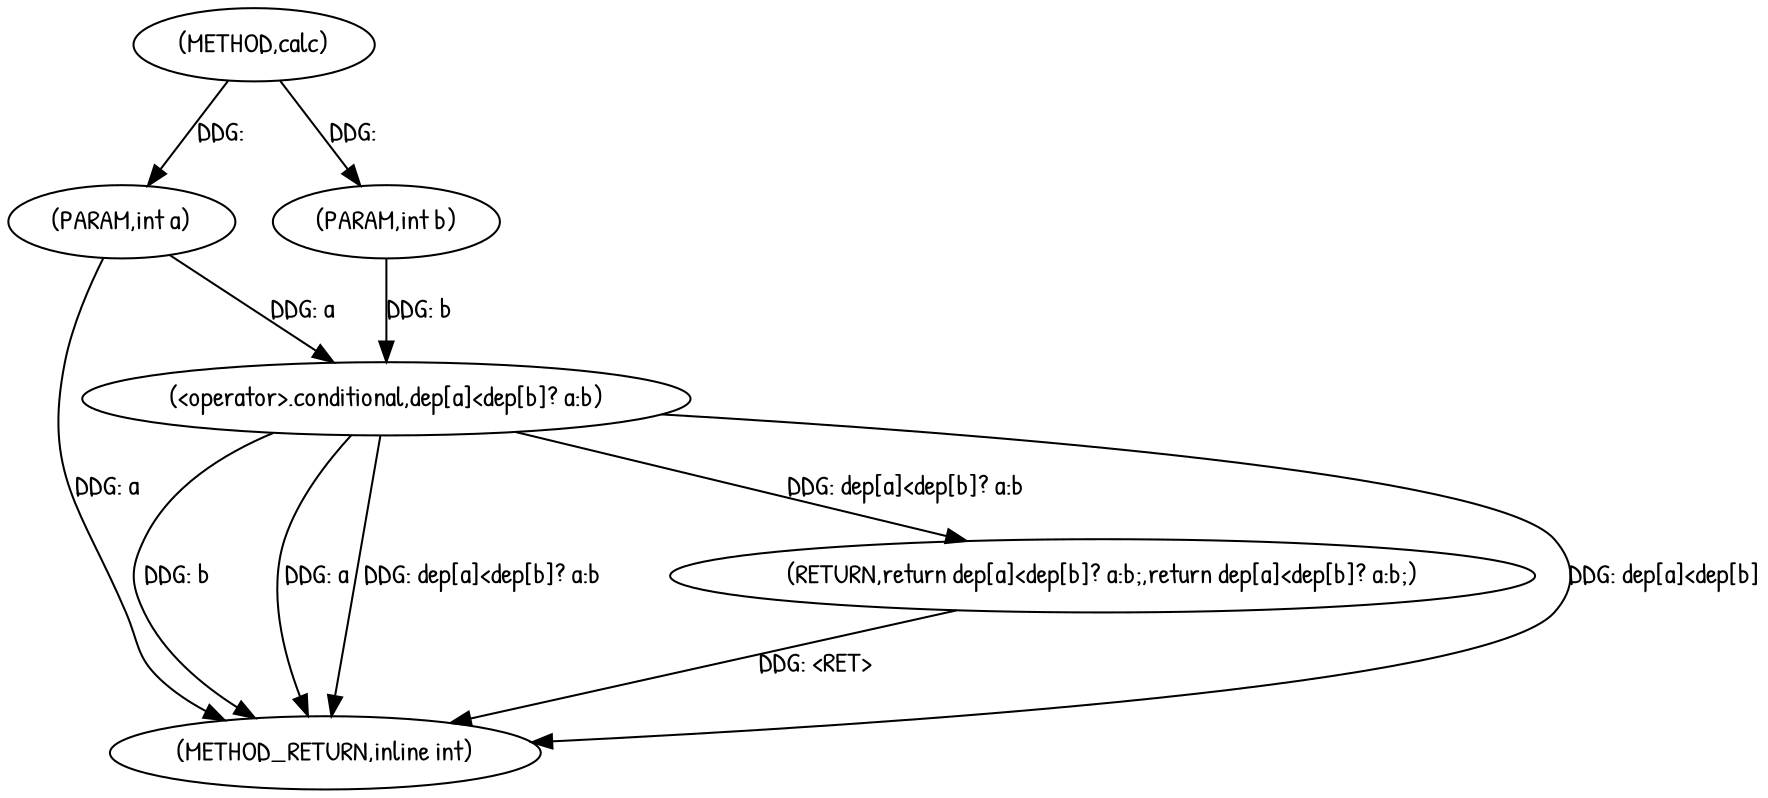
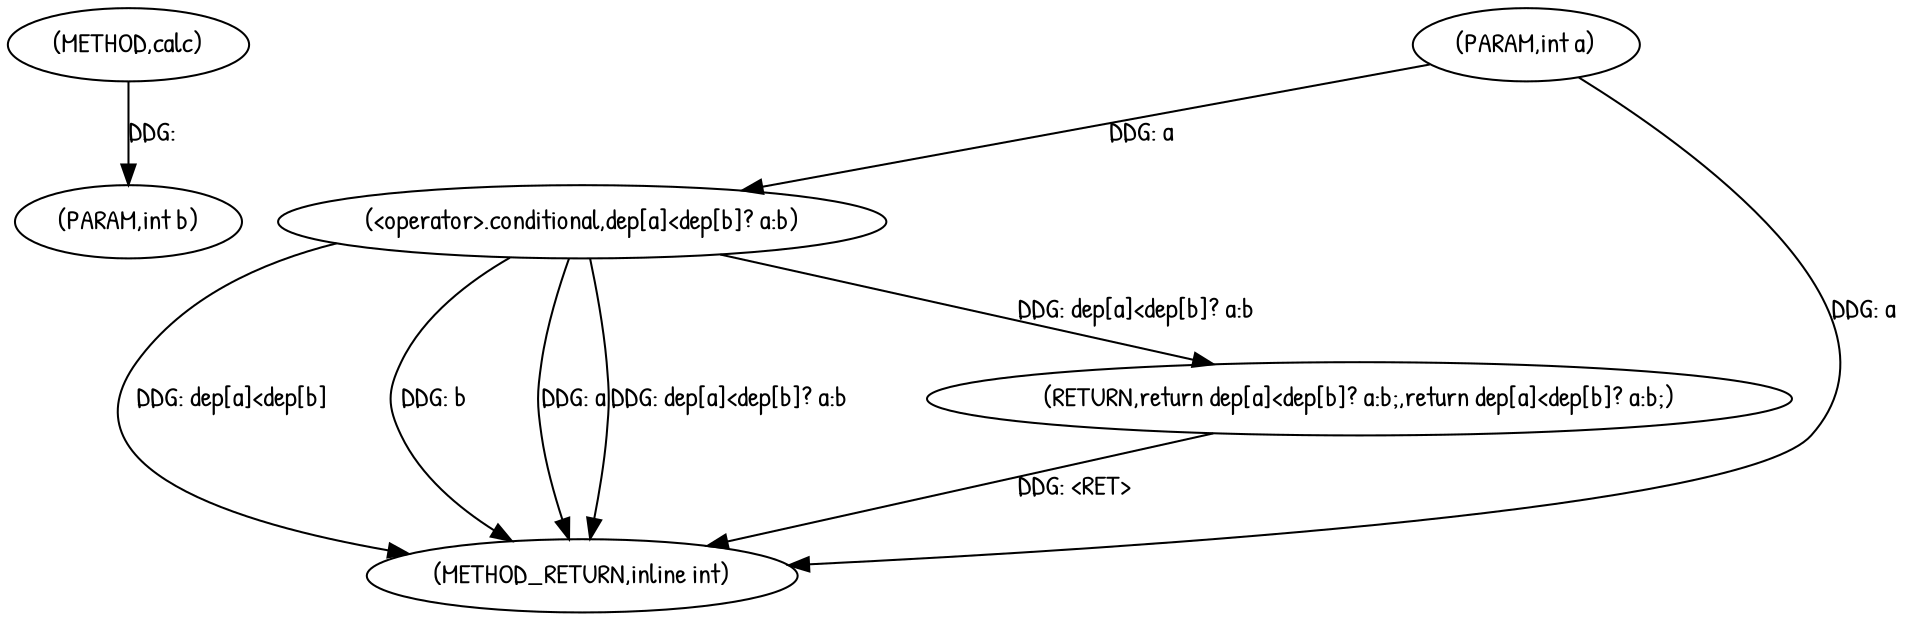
(194, 125) -> none
(386, 300) -> none
